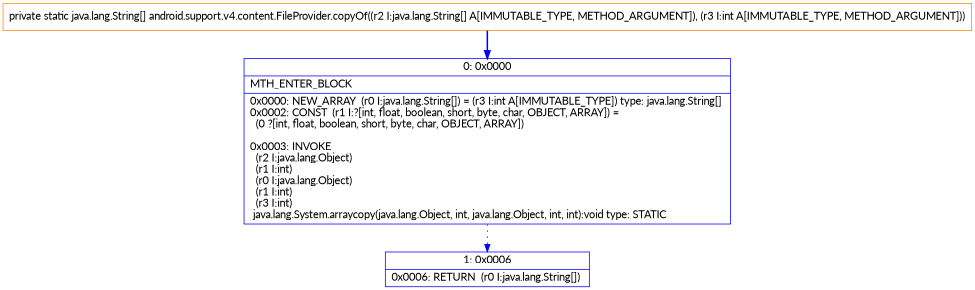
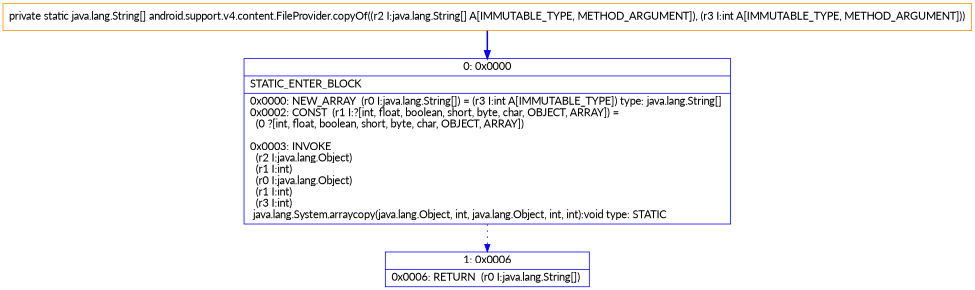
(301, 84) -> (306, 84)
